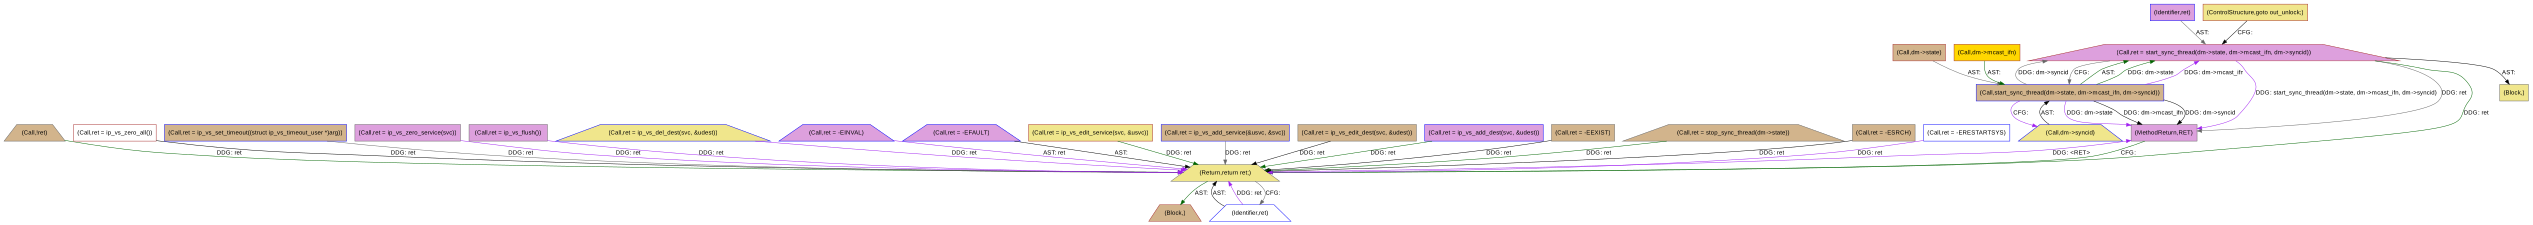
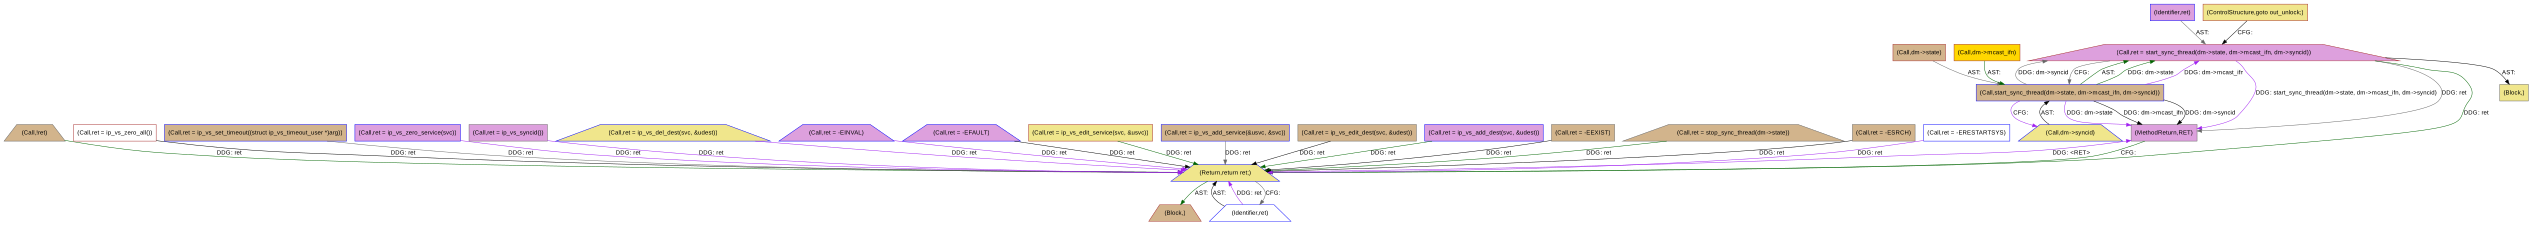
(408, 133) -> (408, 133)
(508, 133) -> (508, 133)
(1054, 153) -> (1054, 153)
(1122, 153) -> (1122, 153)
(1225, 173) -> (1225, 173)
